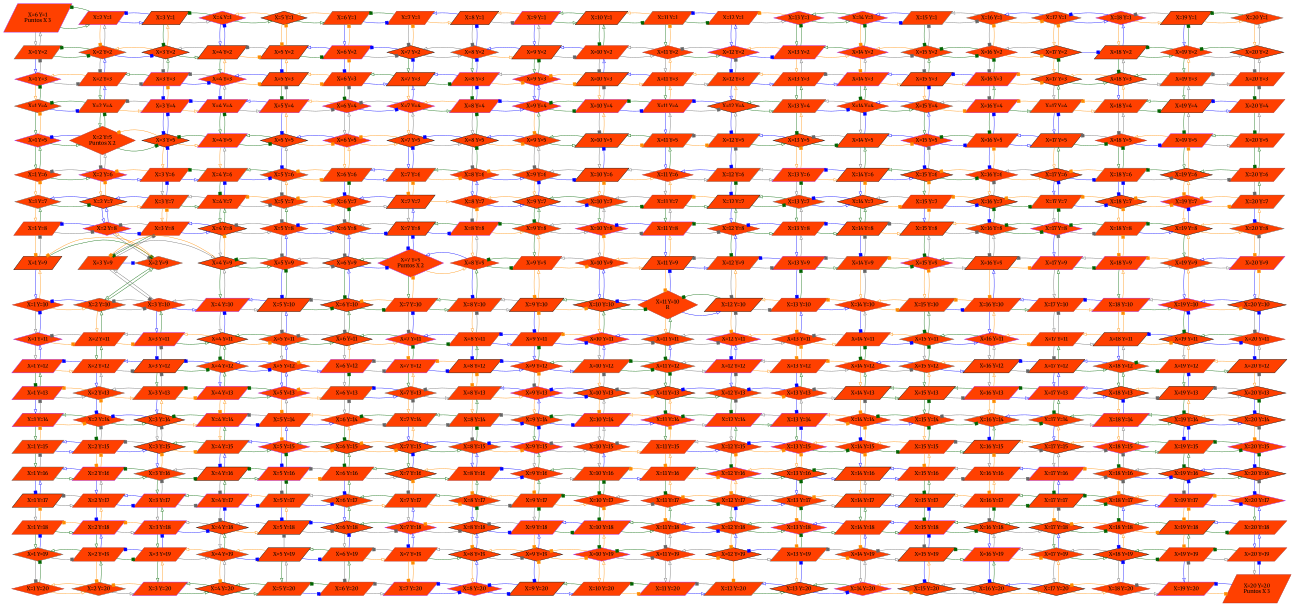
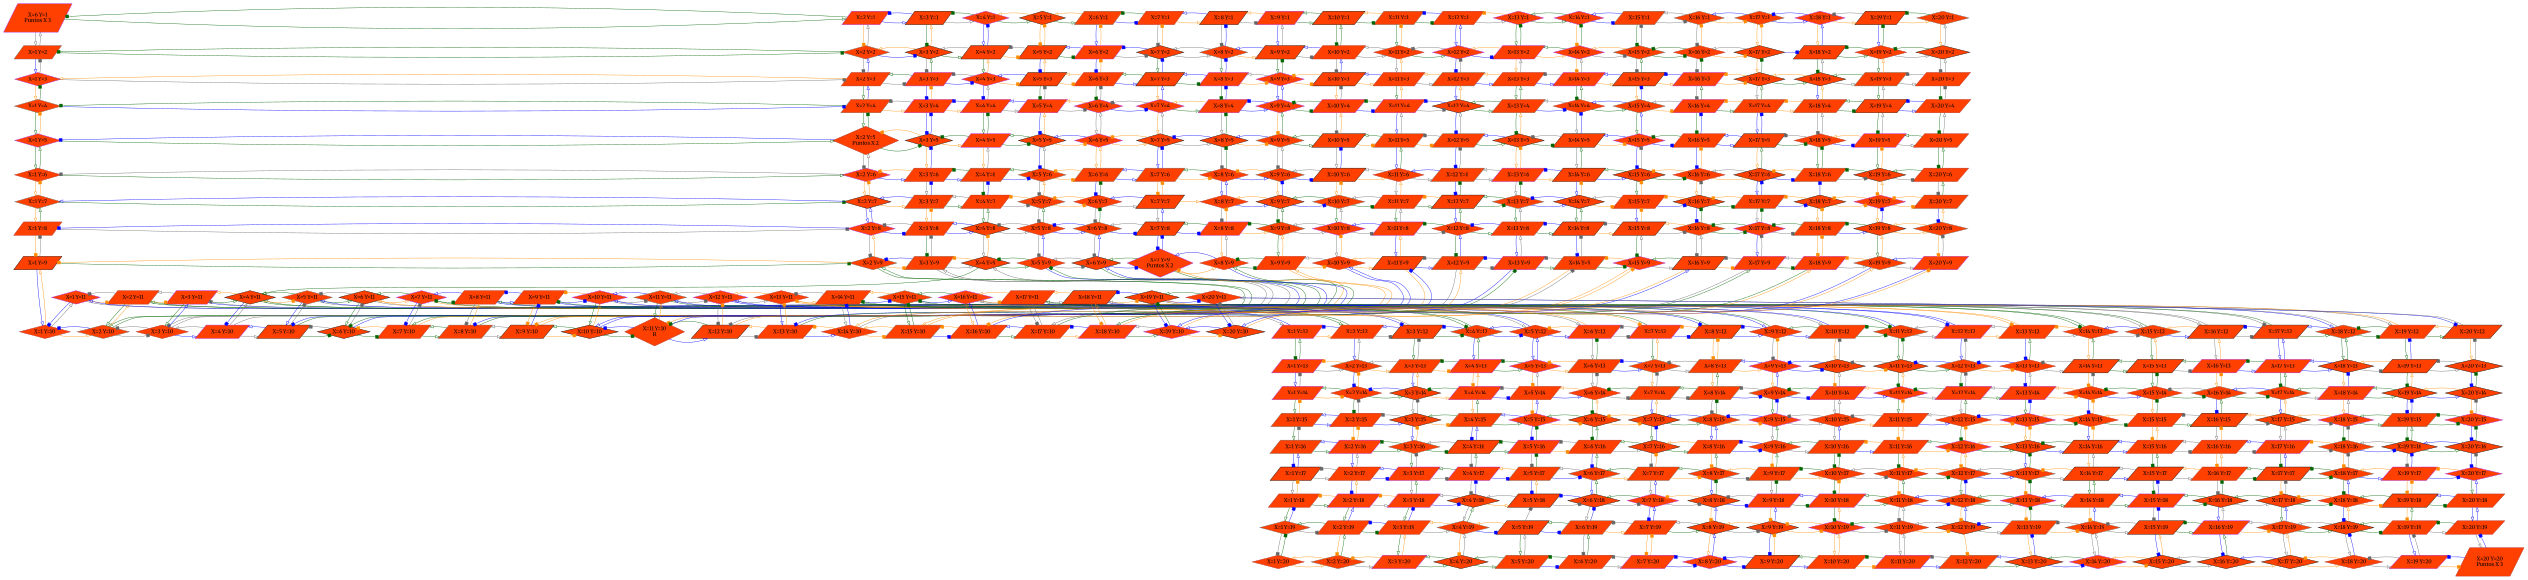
(1118, 187) -> none
(634, 224) -> (1368, 224)
none -> (893, 268)
(220, 282) -> (623, 287)
